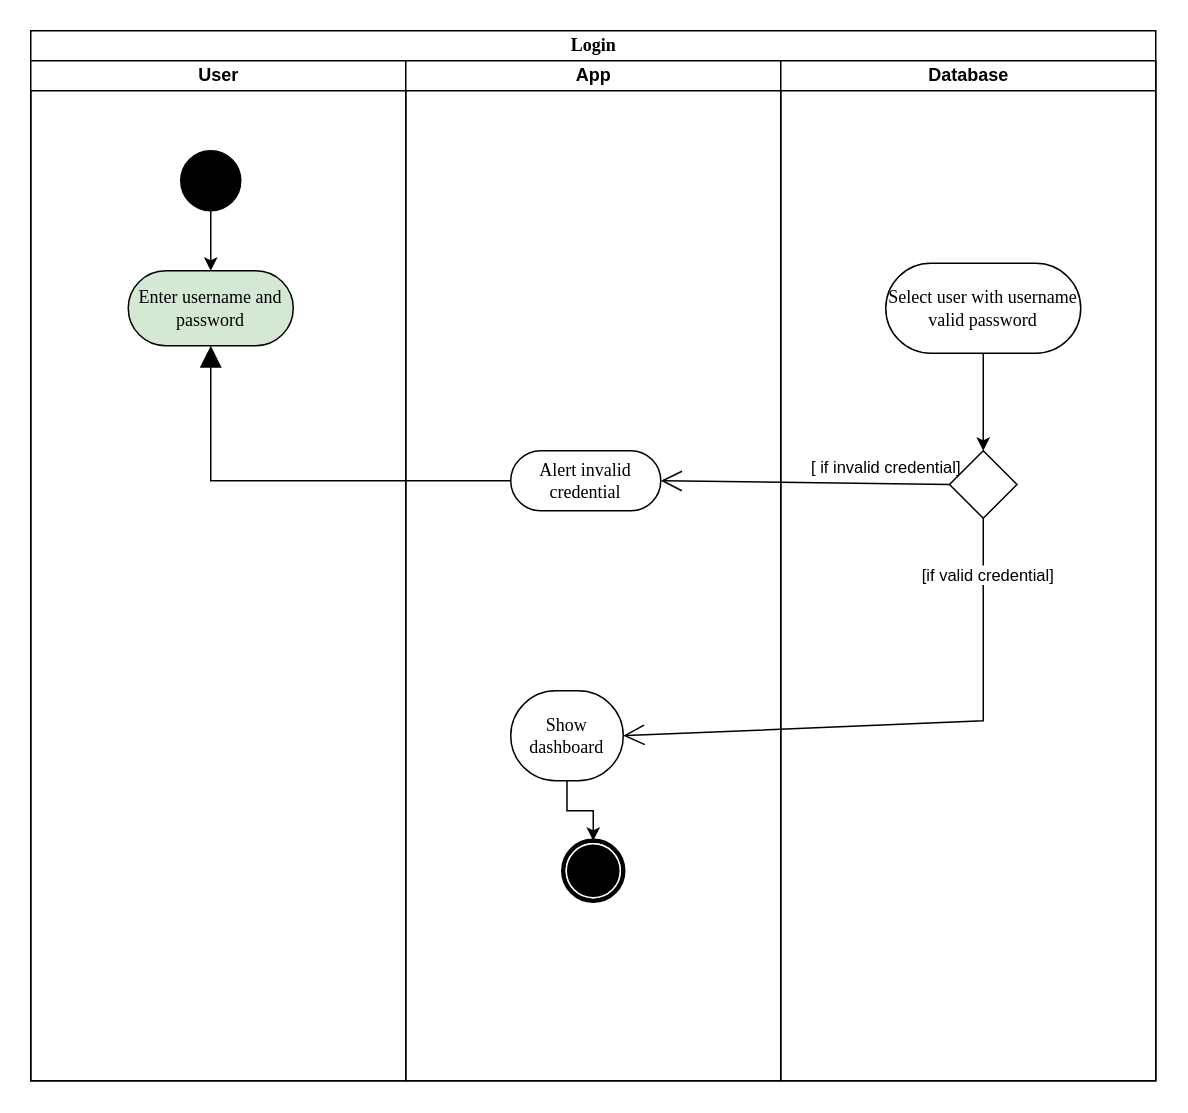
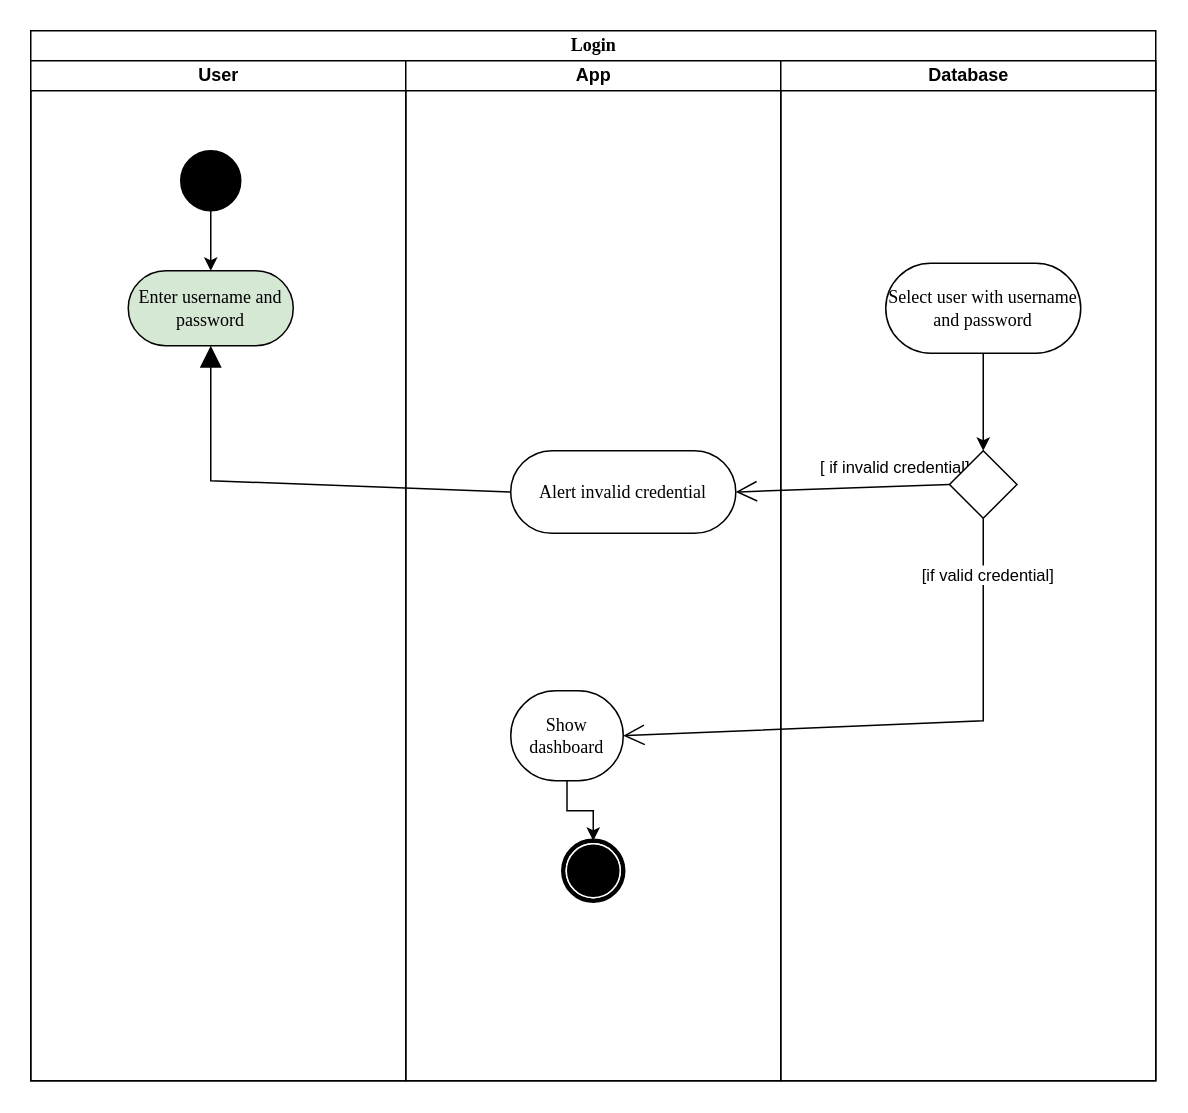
(983, 308) -> (983, 308)
(586, 481) -> (623, 492)
